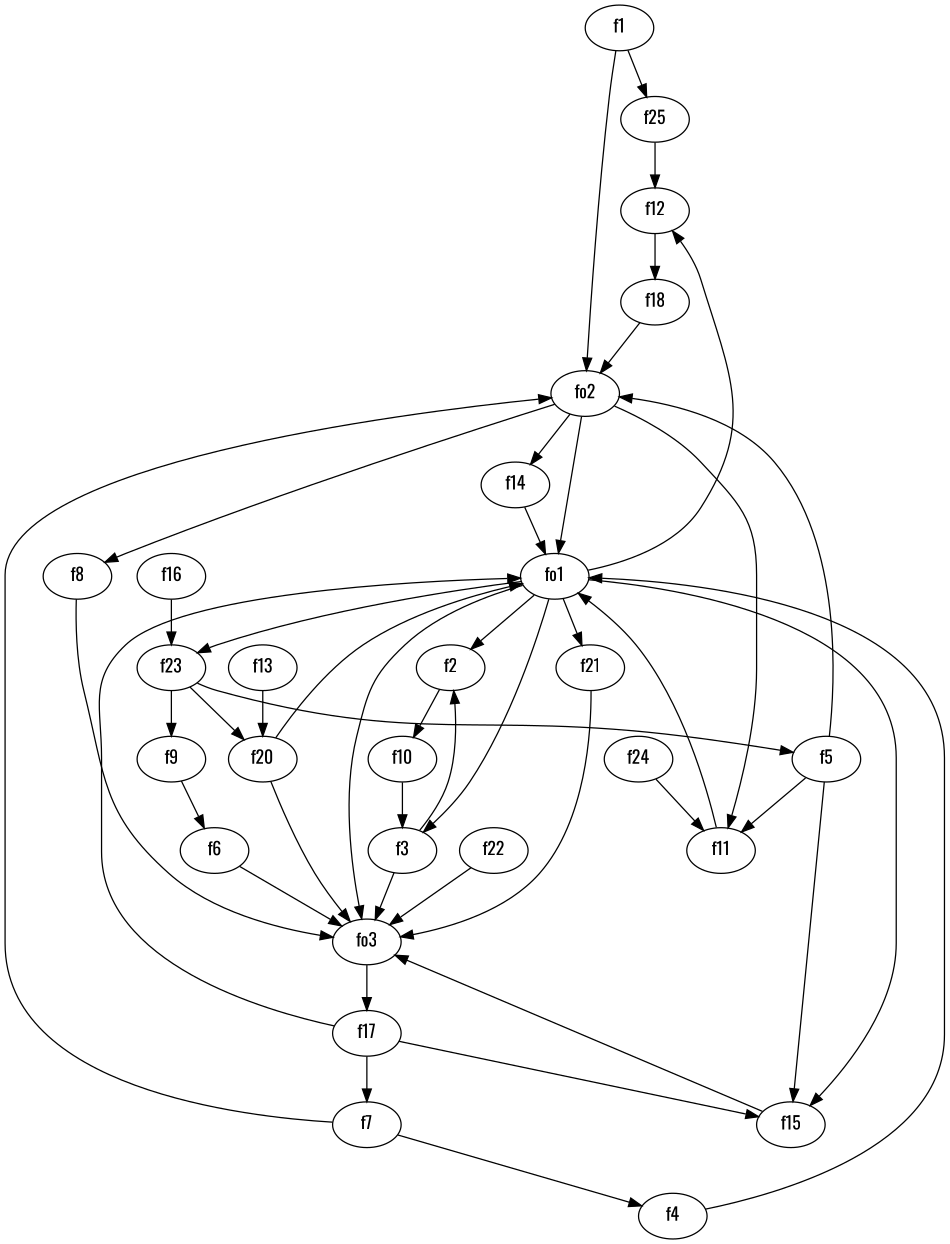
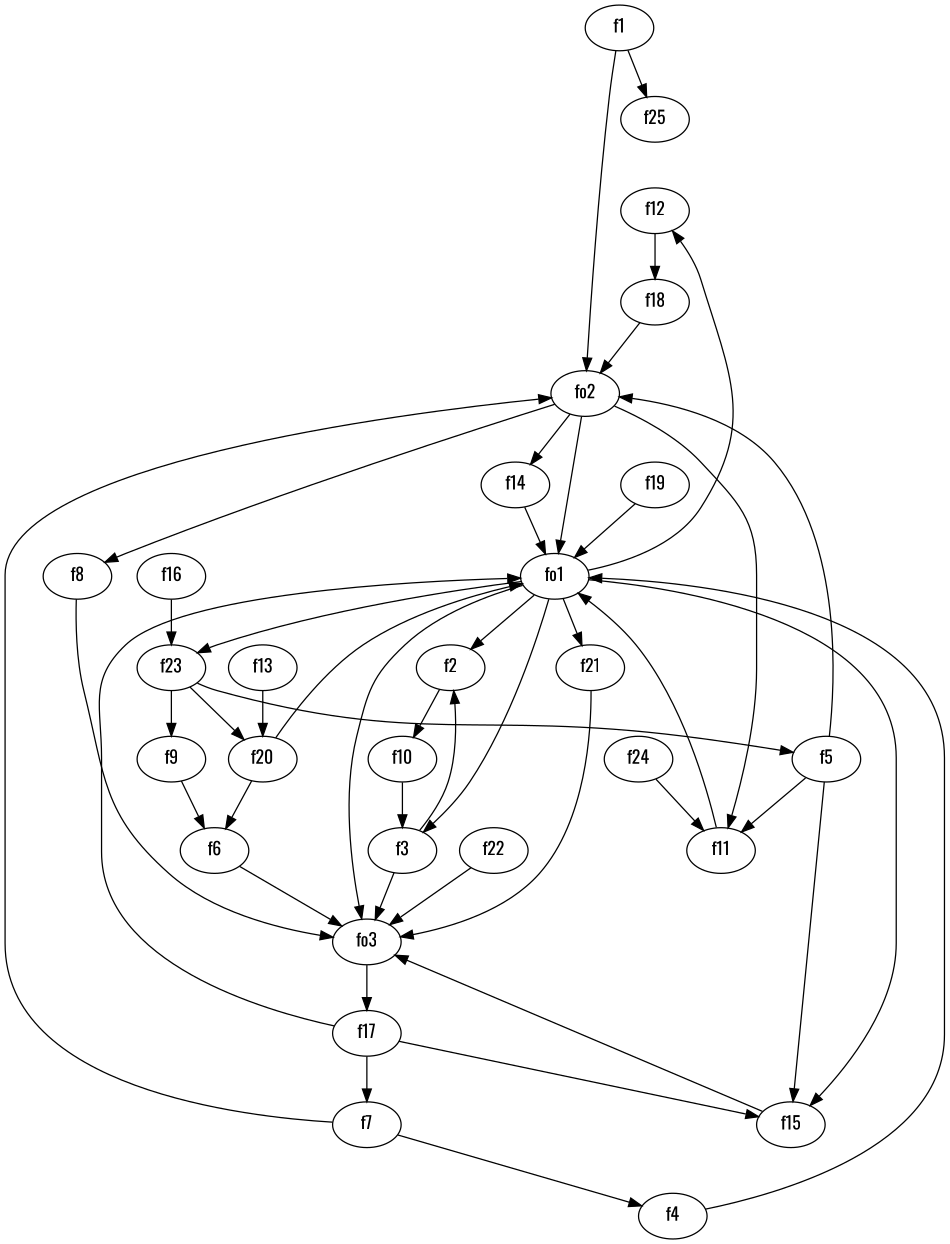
(655, 159) -> none
none -> (655, 485)
(301, 849) -> (242, 799)
